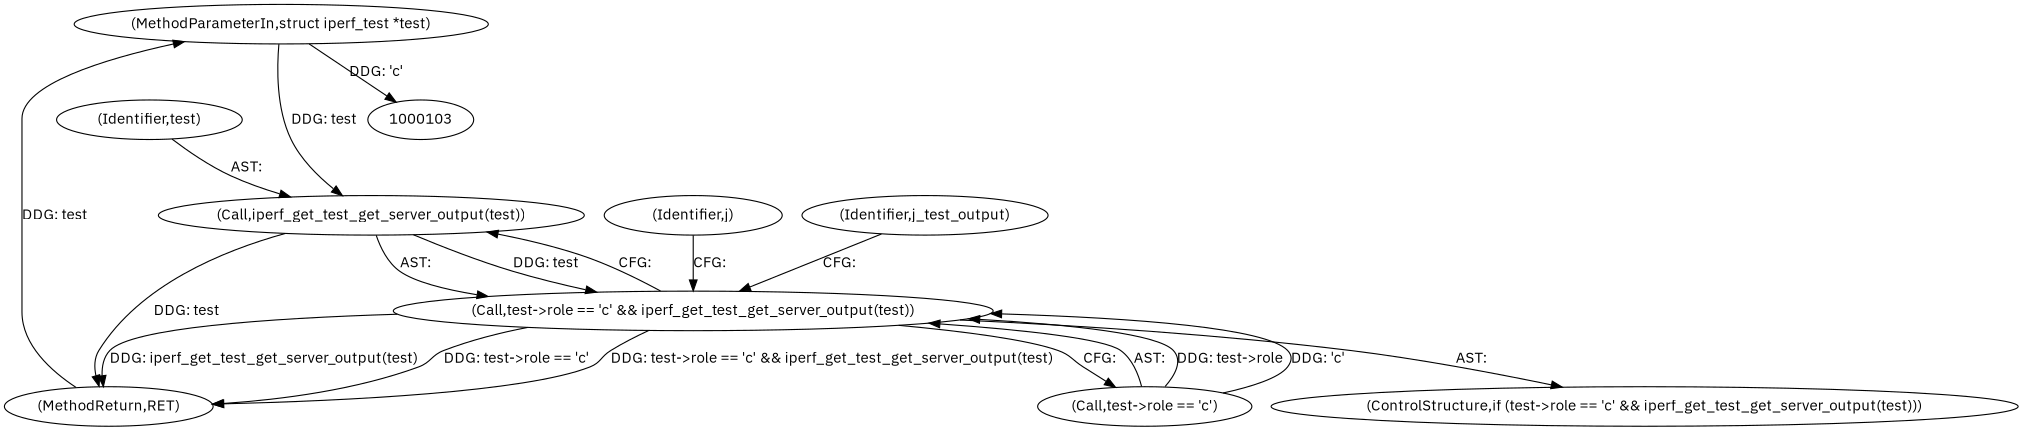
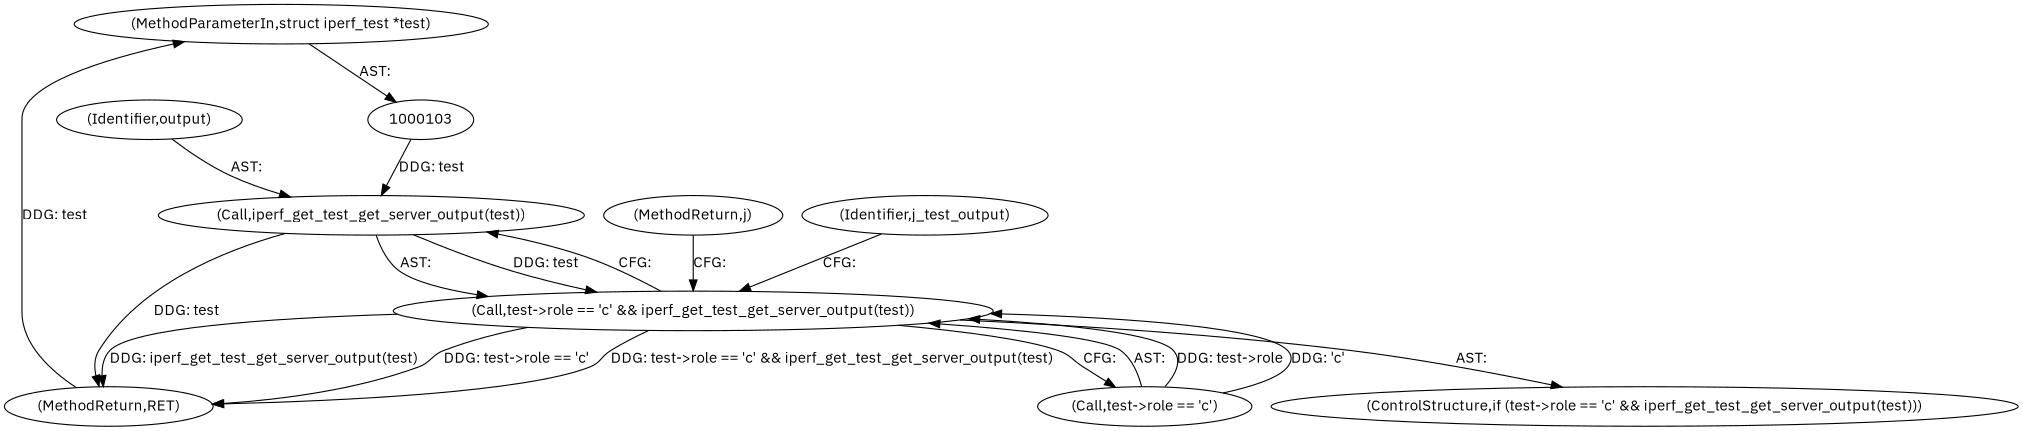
(377, 72) -> (377, 72)
(149, 120) -> (149, 120)
(285, 125) -> (399, 162)
(693, 215) -> (693, 215)
